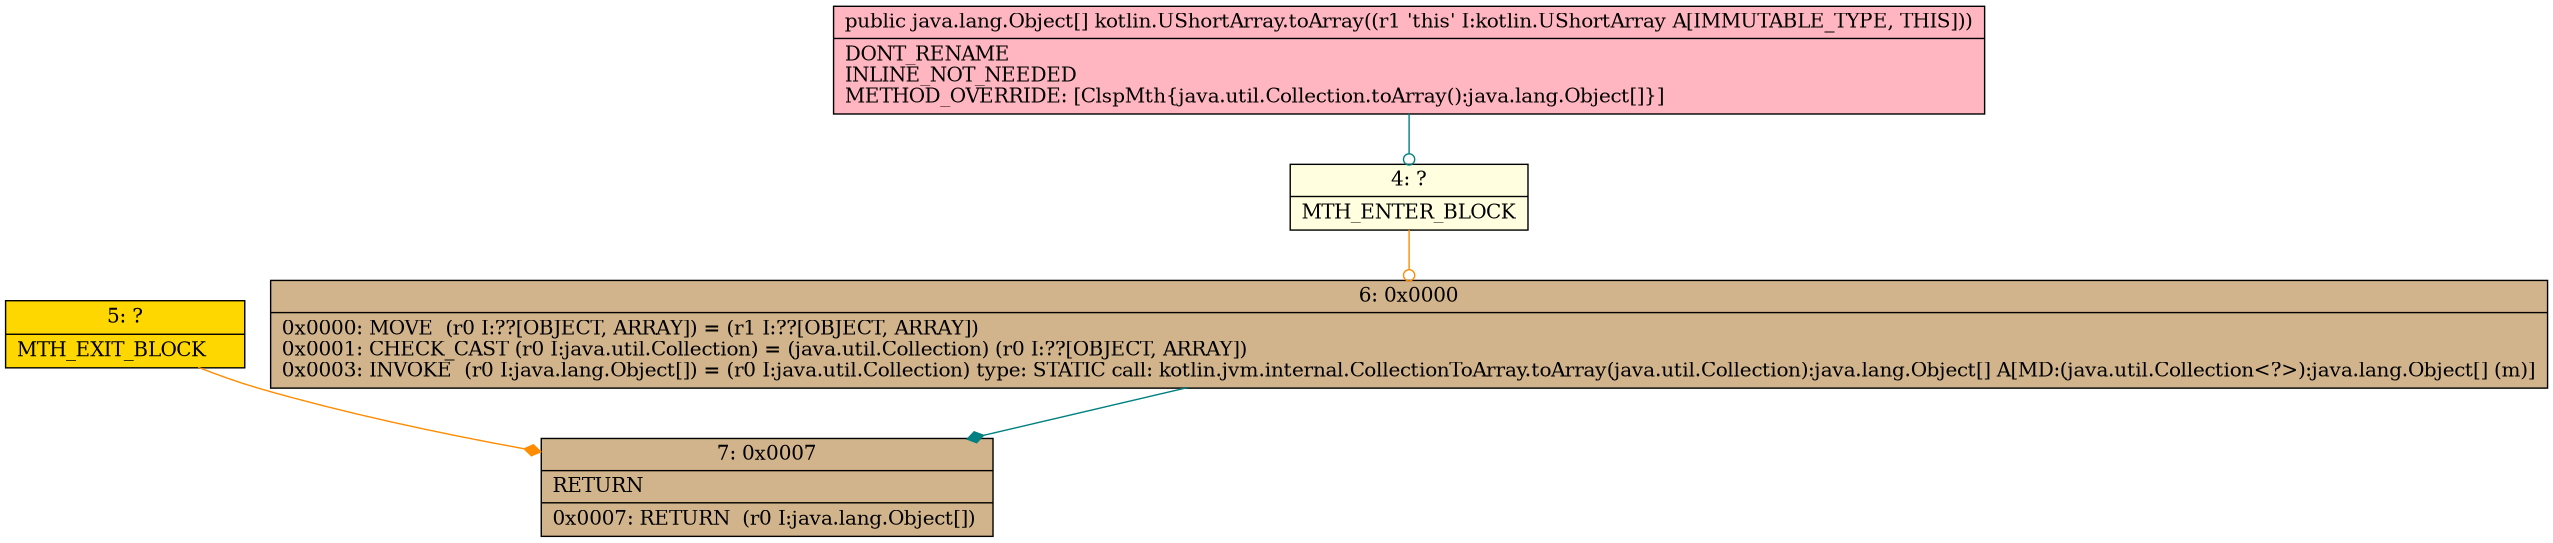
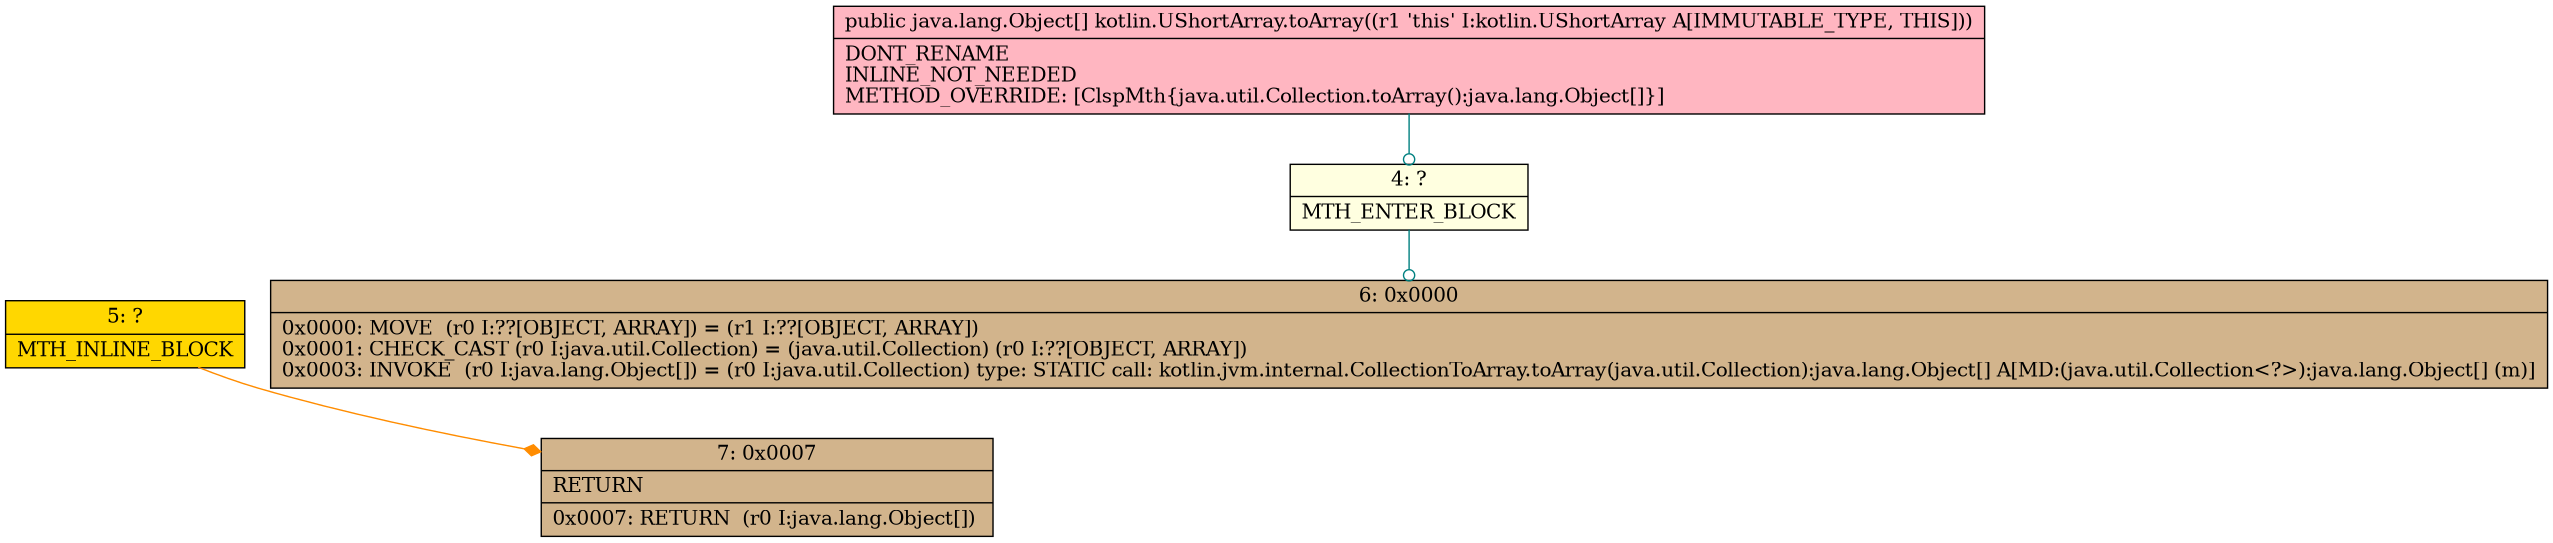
(1409, 250) -> (1409, 250)
(112, 350) -> (125, 350)
(1086, 411) -> none
